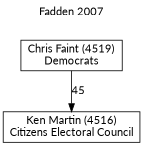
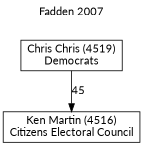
(72, 55) -> (72, 55)
